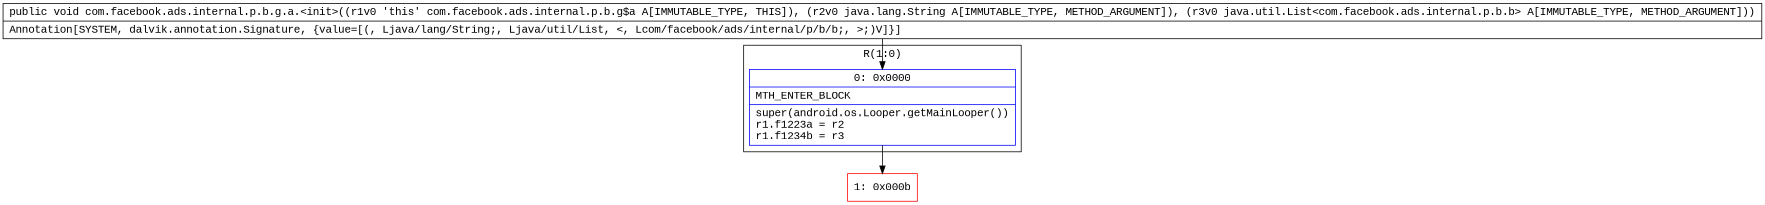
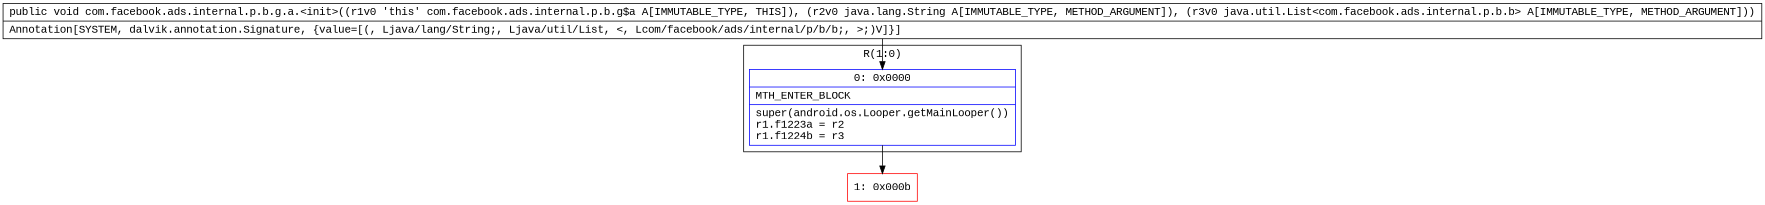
(800, 136) -> (800, 136)
